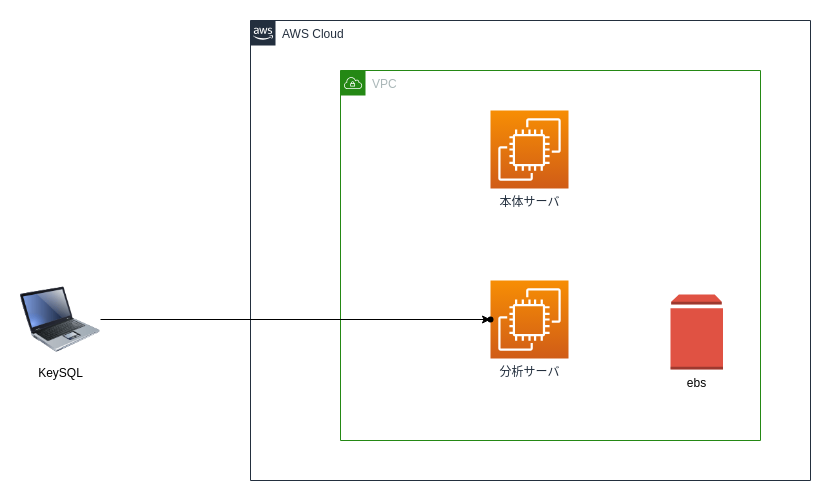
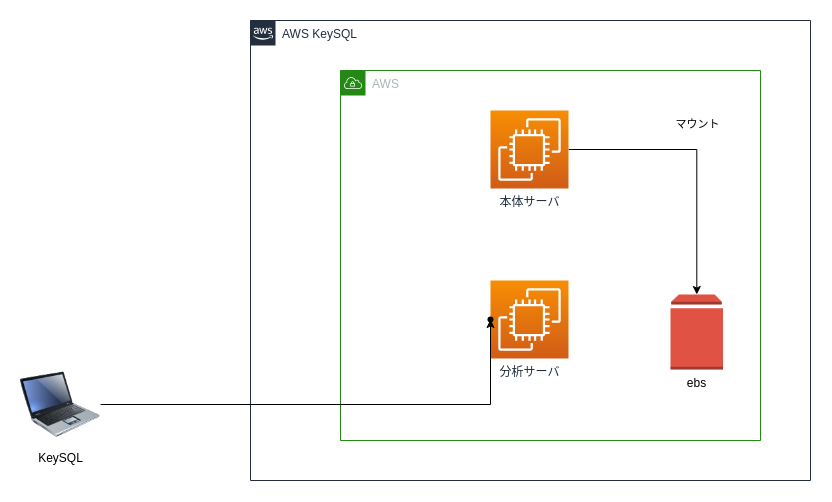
(310, 35) -> (315, 35)
(383, 85) -> (383, 85)
none -> (697, 155)
(61, 320) -> (61, 405)
